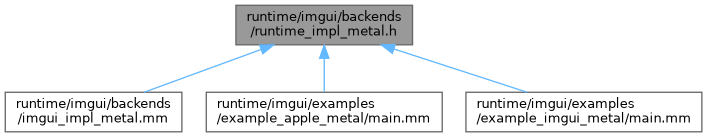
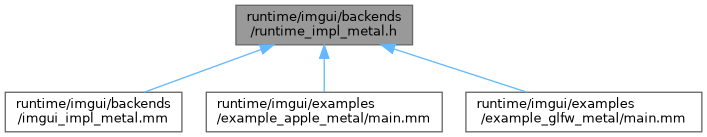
(584, 112) -> (584, 112)
